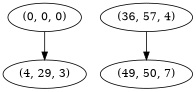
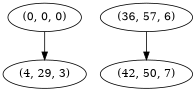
(146, 17) -> (146, 17)
(146, 74) -> (146, 74)
